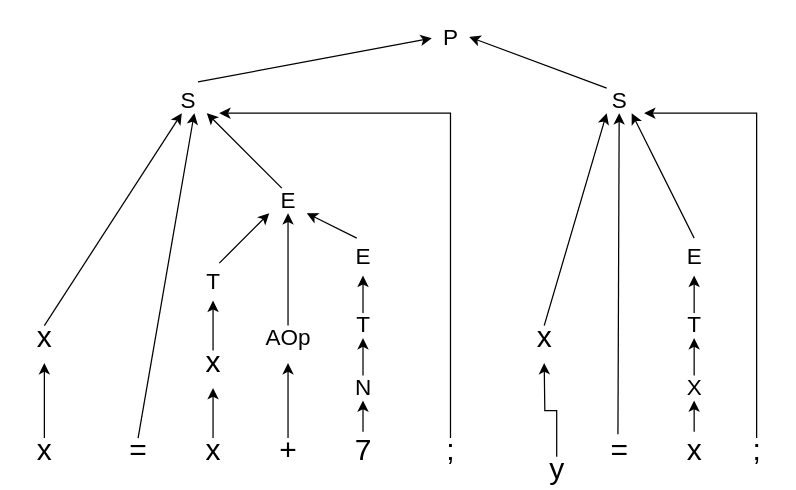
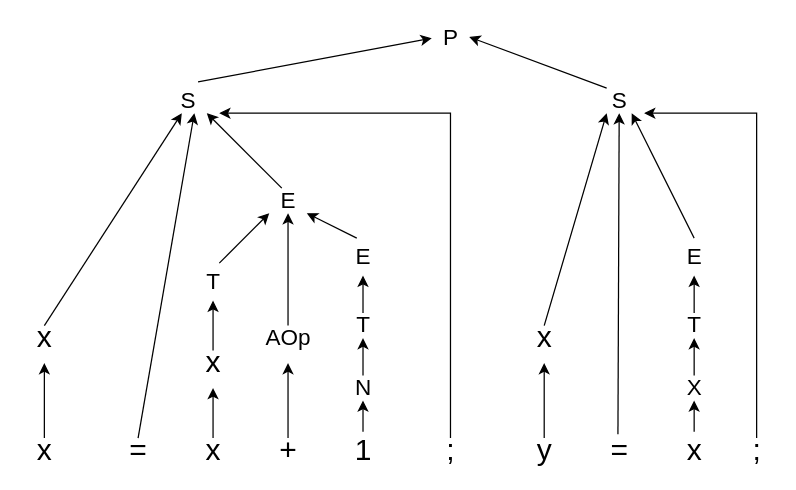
(364, 451) -> (364, 451)
(557, 469) -> (544, 451)
